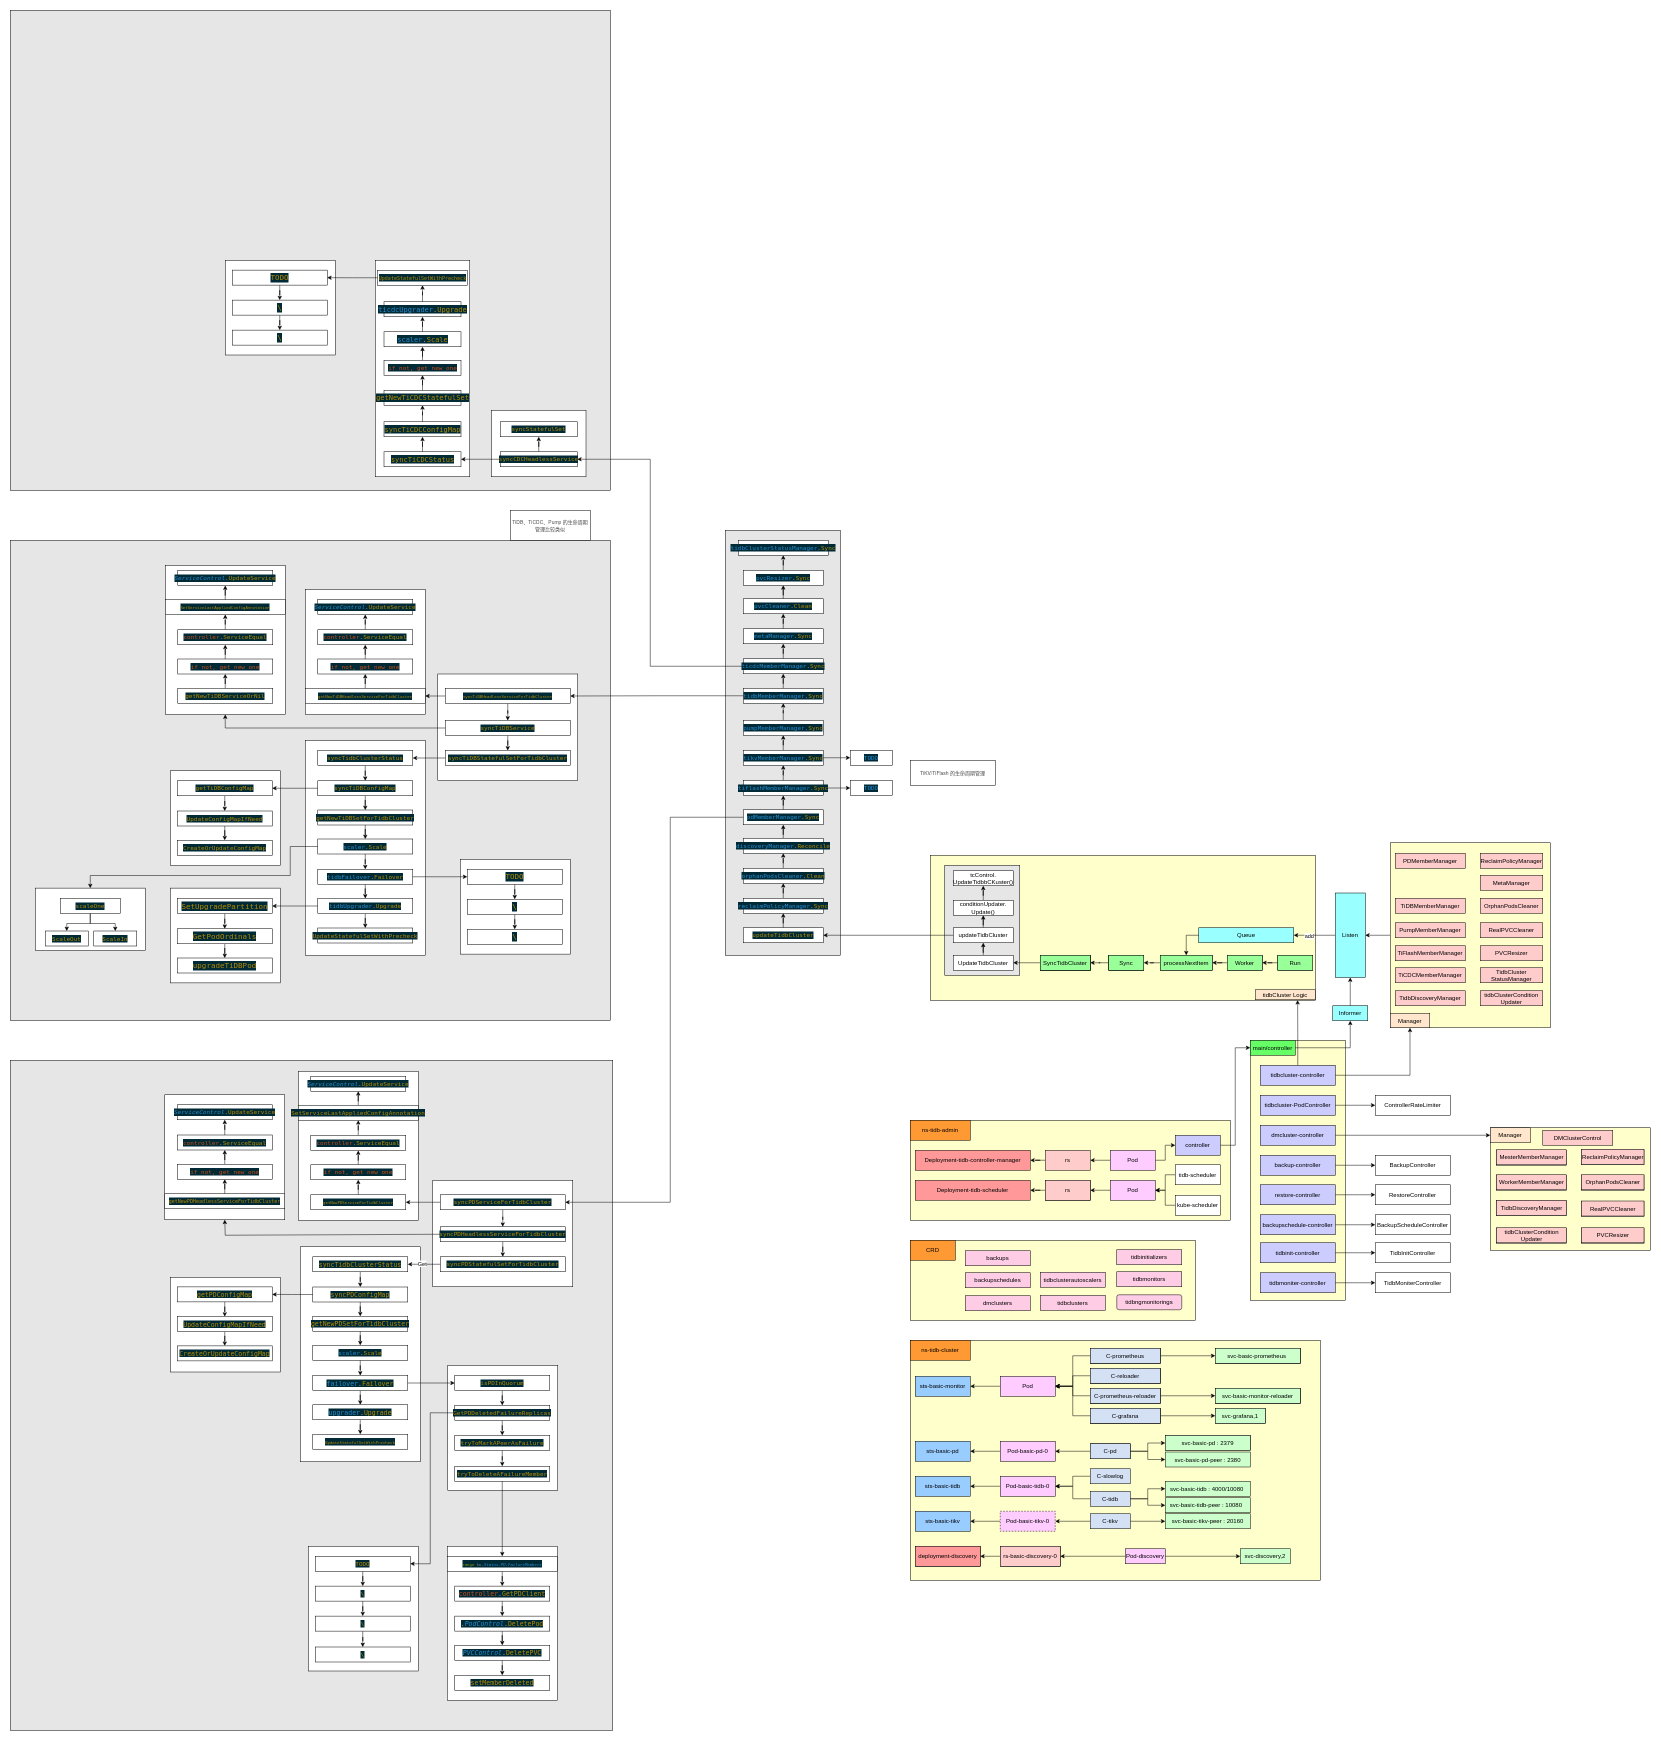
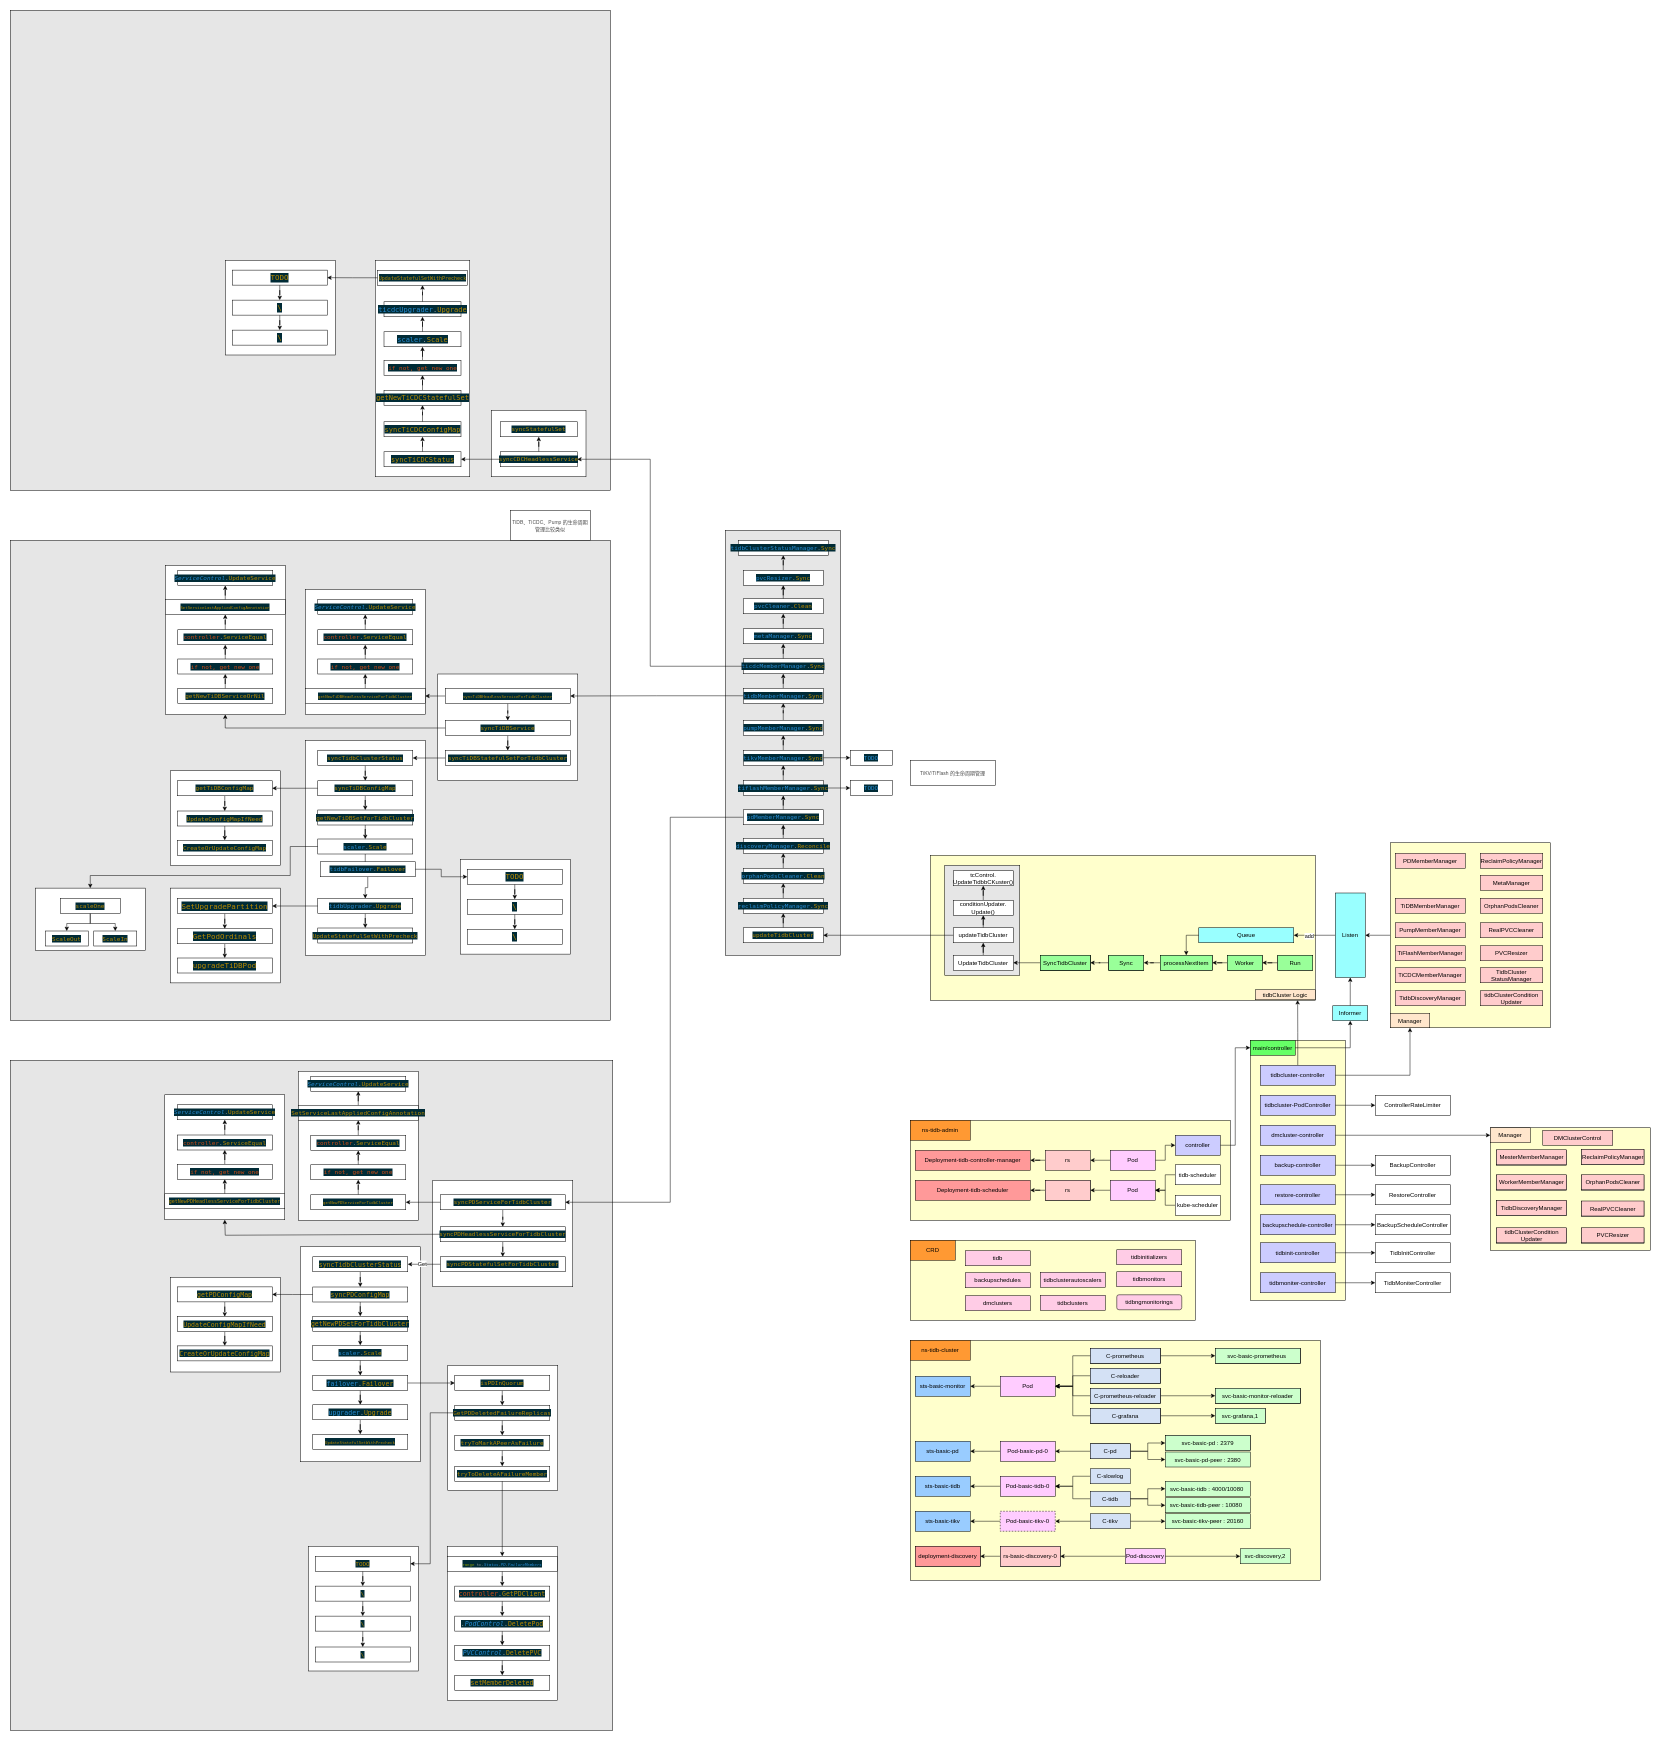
(365, 877) -> (368, 869)
(998, 1258) -> (998, 1258)
